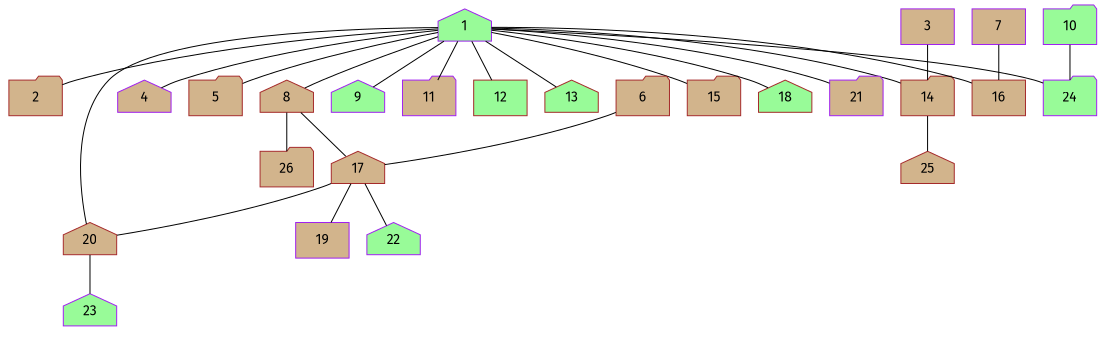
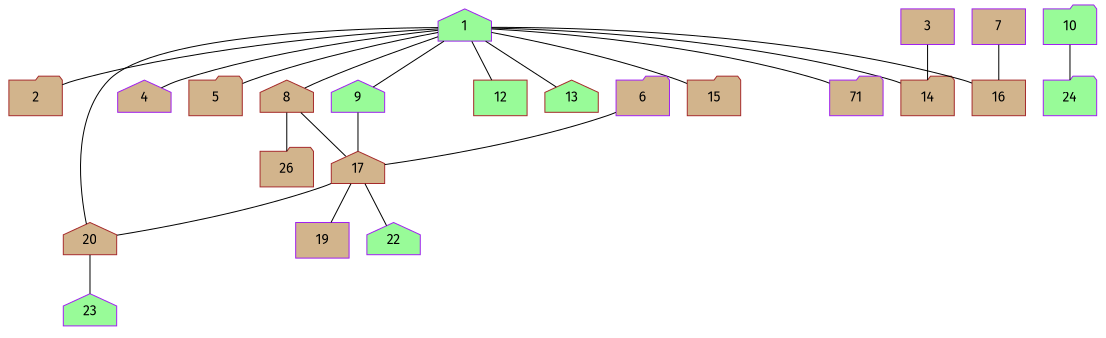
(907, 59) -> none
(429, 98) -> none
(643, 98) -> (643, 98)
(785, 98) -> none
(856, 98) -> (856, 98)
none -> (358, 132)
(928, 169) -> none
